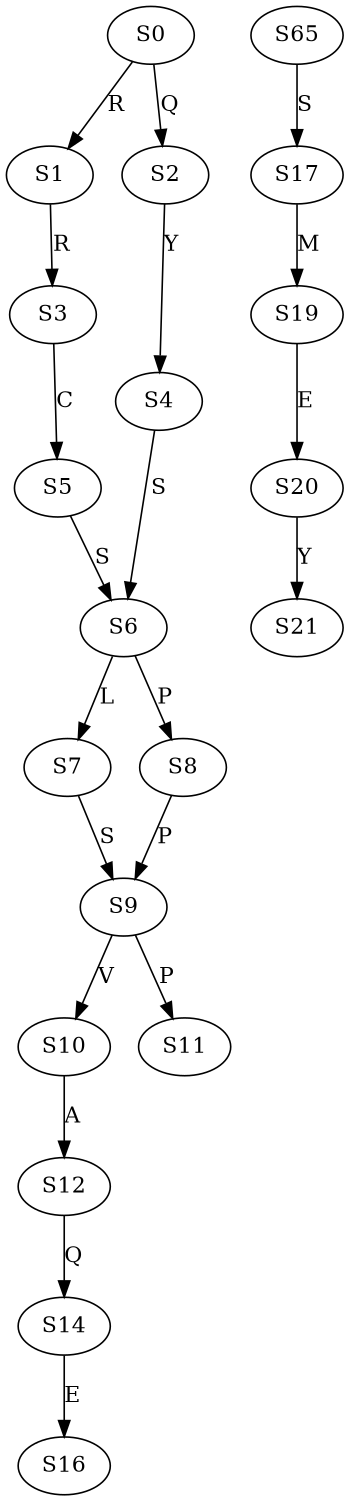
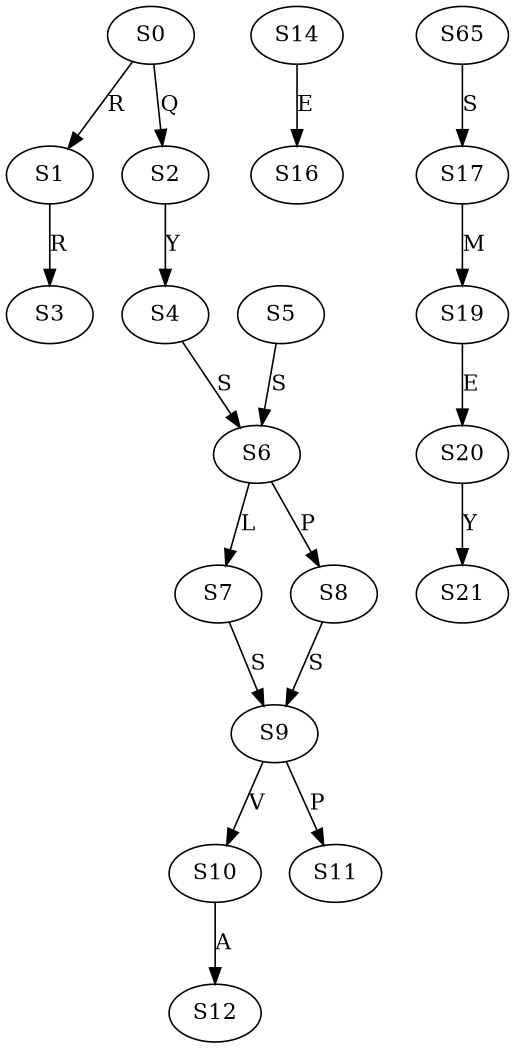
(55, 393) -> none
(165, 837) -> (316, 664)
(64, 1248) -> none
